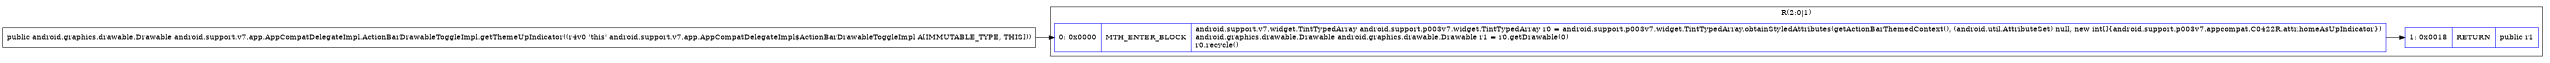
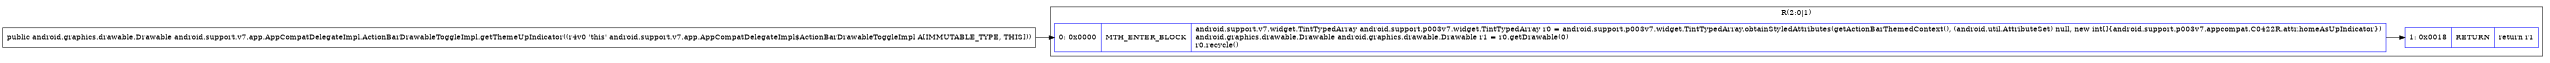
(2517, 37) -> (2516, 37)
